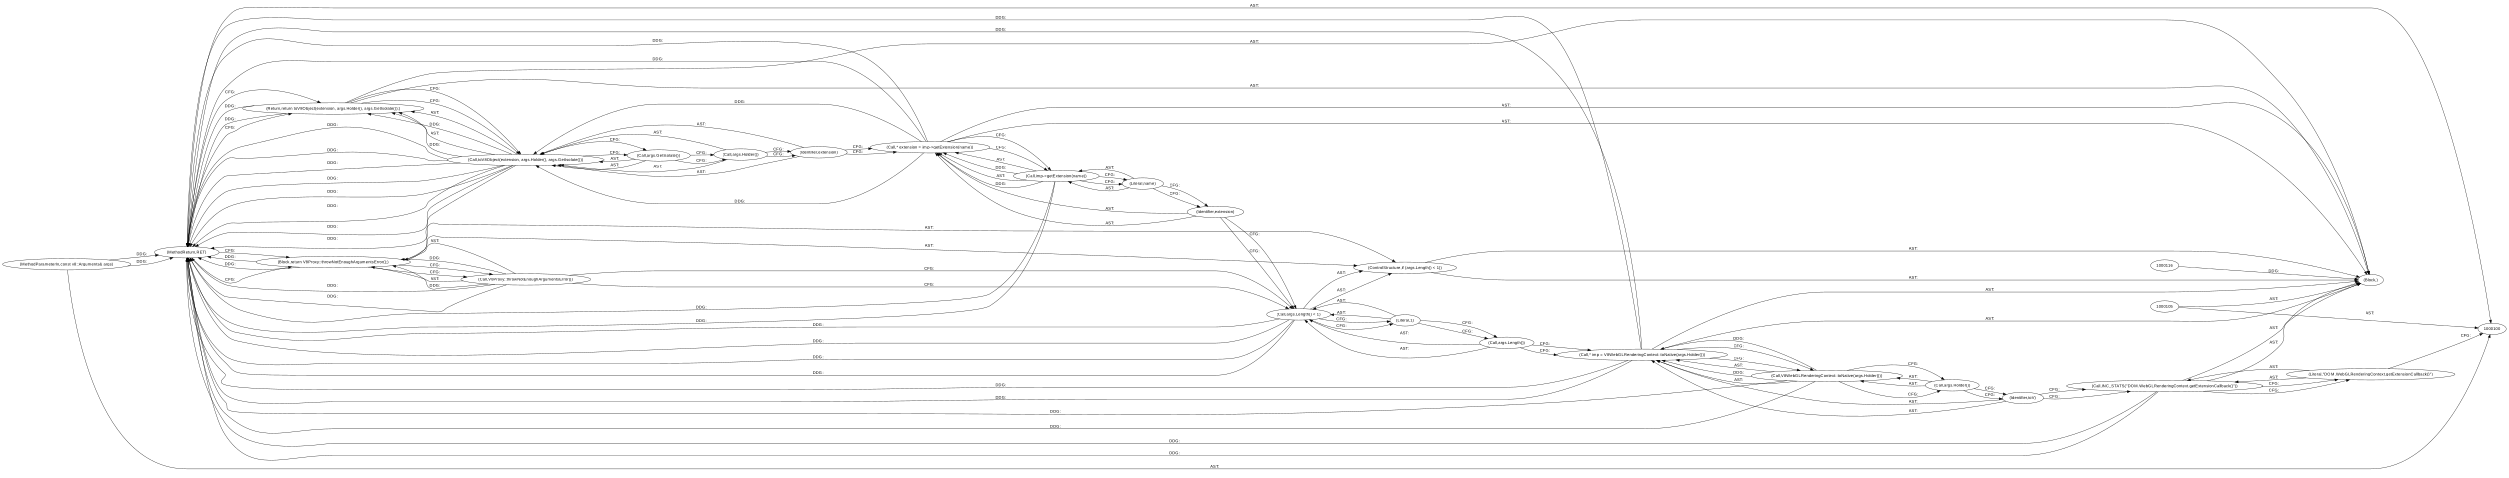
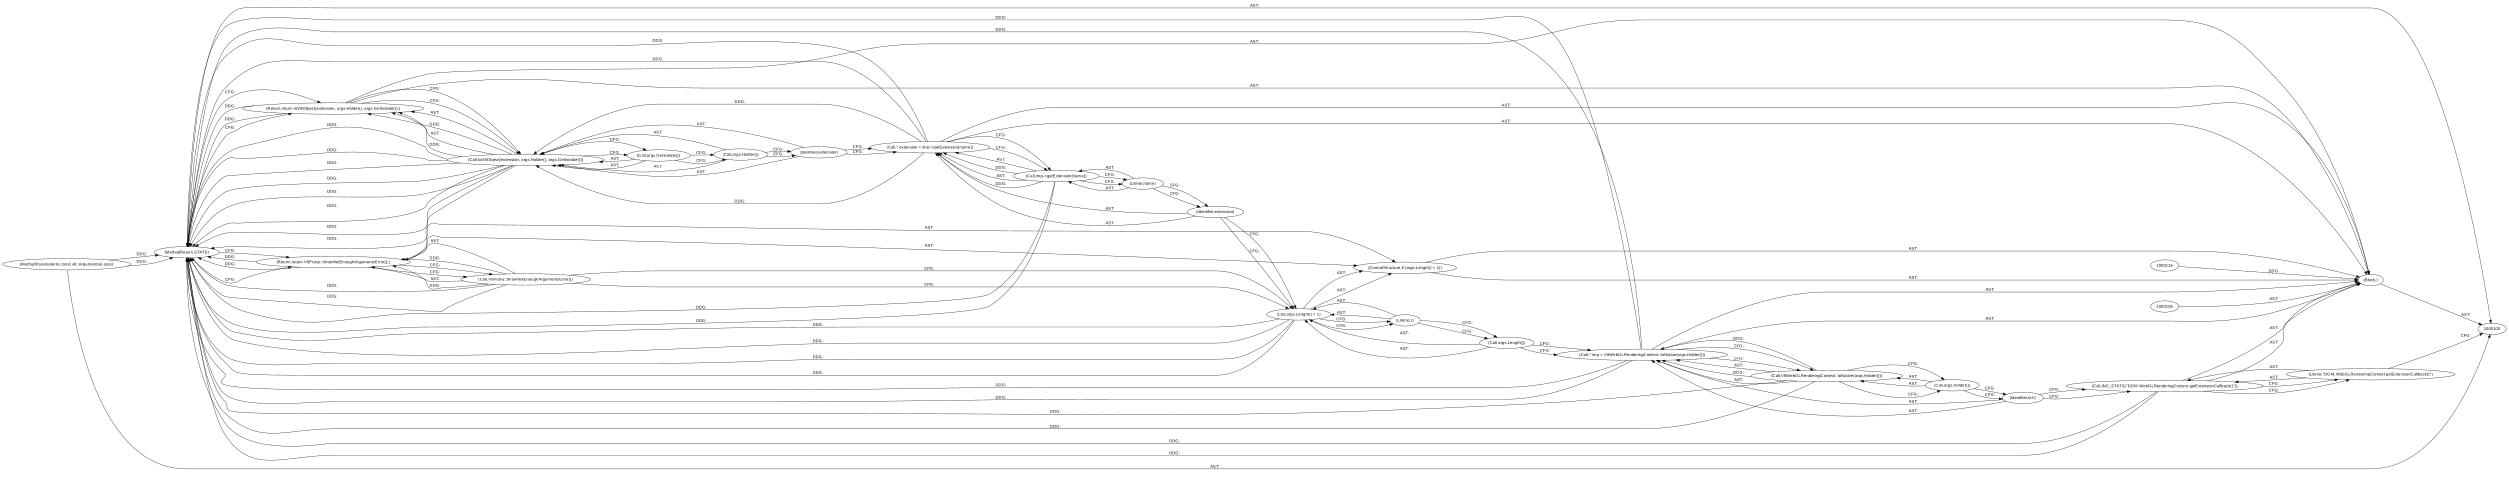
(187, 252) -> (187, 252)
(333, 262) -> (333, 262)
(2327, 318) -> (2430, 304)
